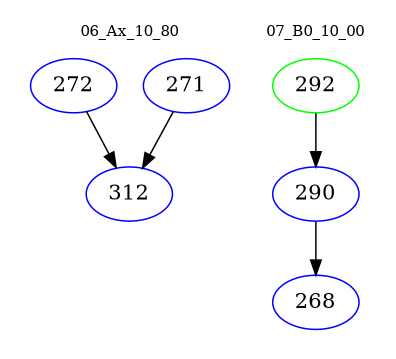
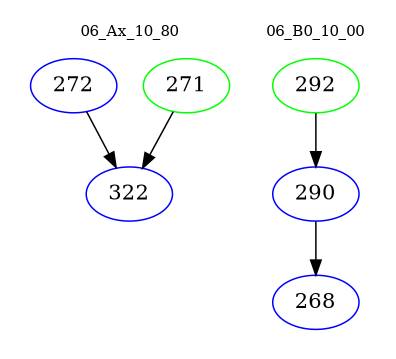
(316, 32) -> (316, 32)
(187, 86) -> (187, 86)
(129, 194) -> (129, 194)
